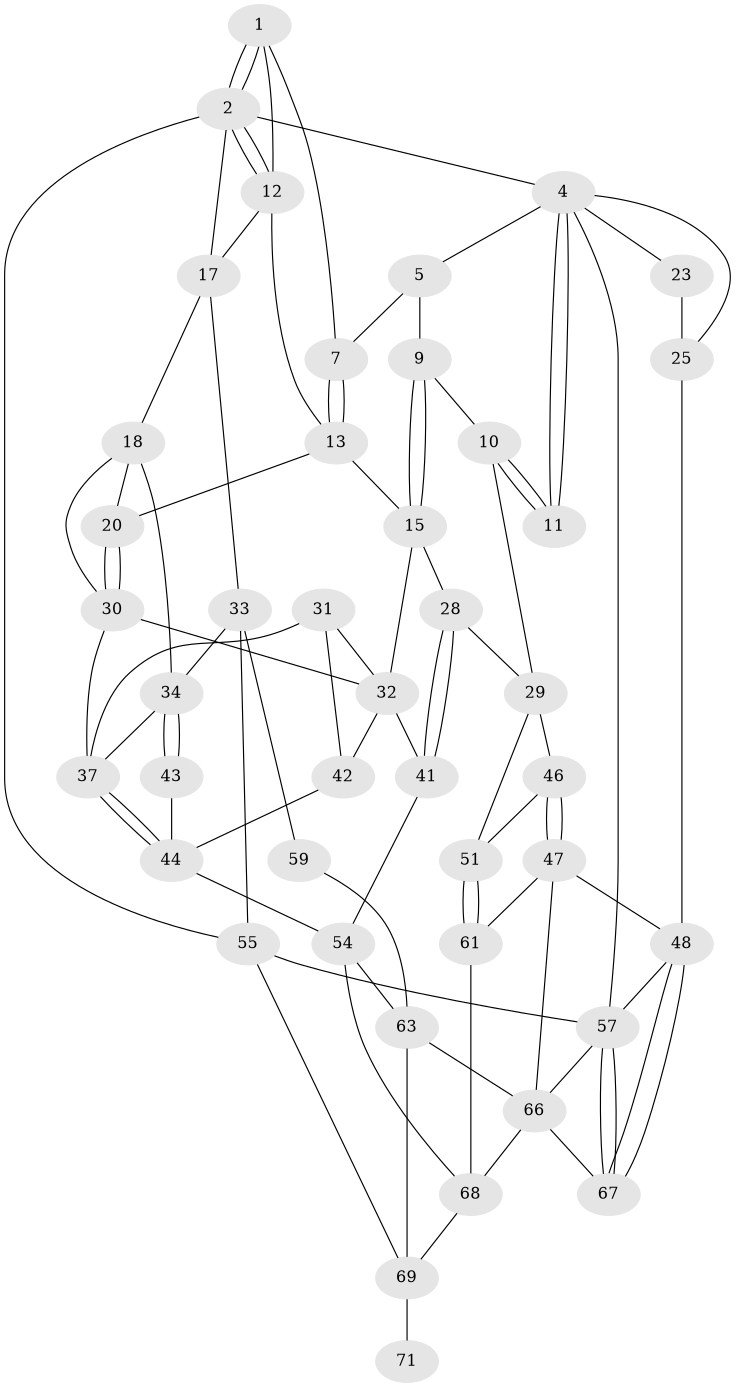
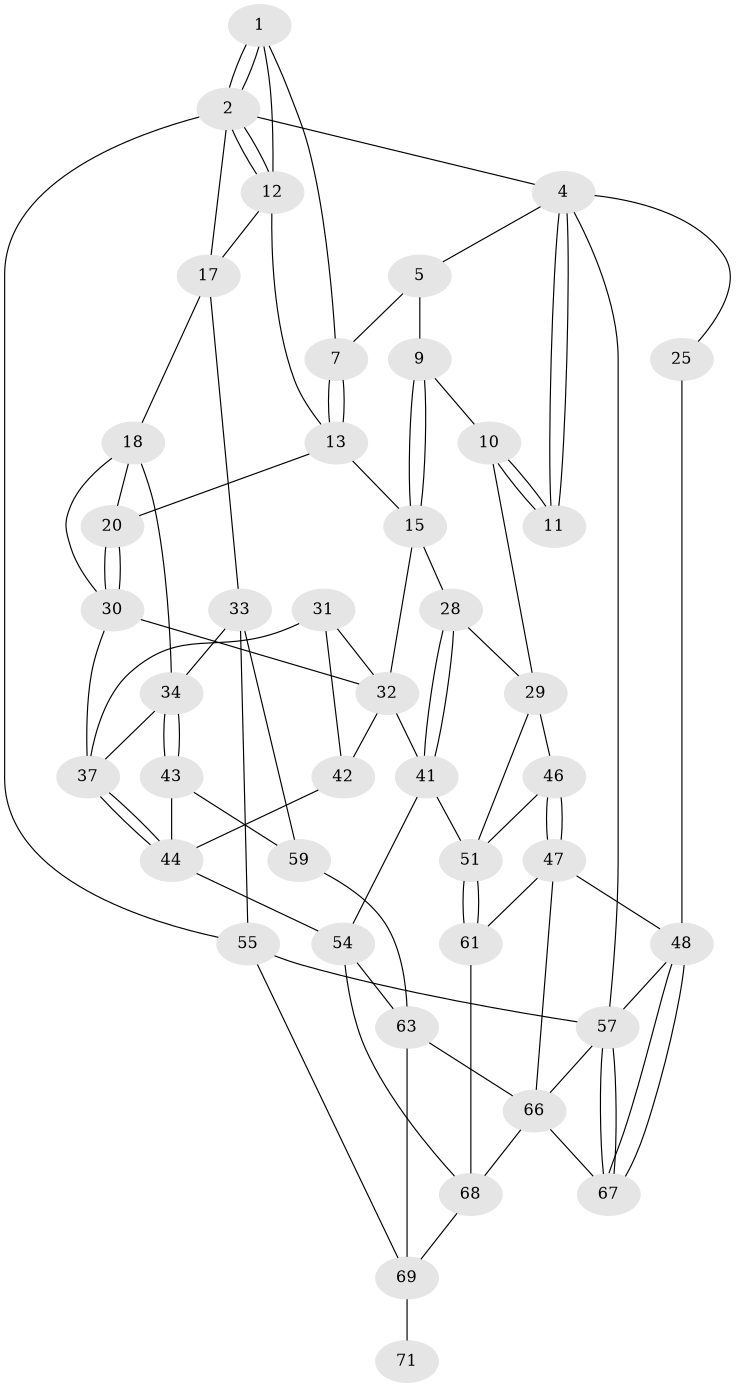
(682, 276) -> none
none -> (236, 819)
none -> (449, 819)
